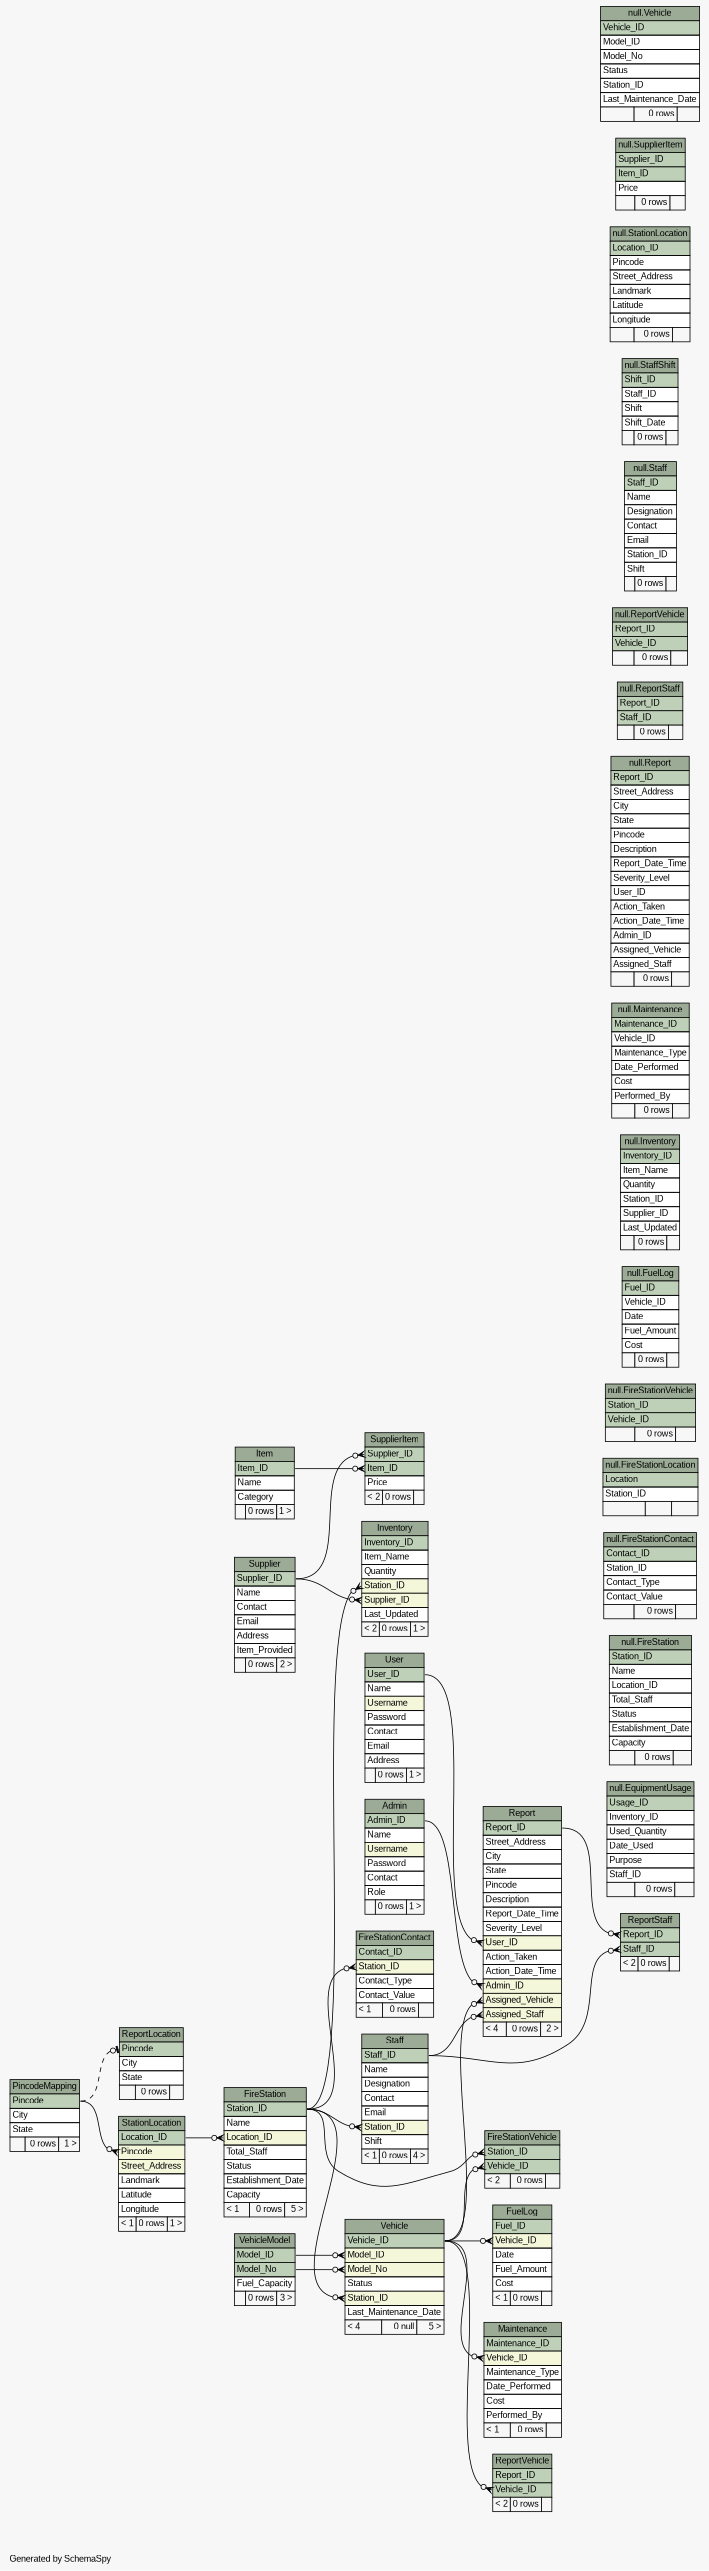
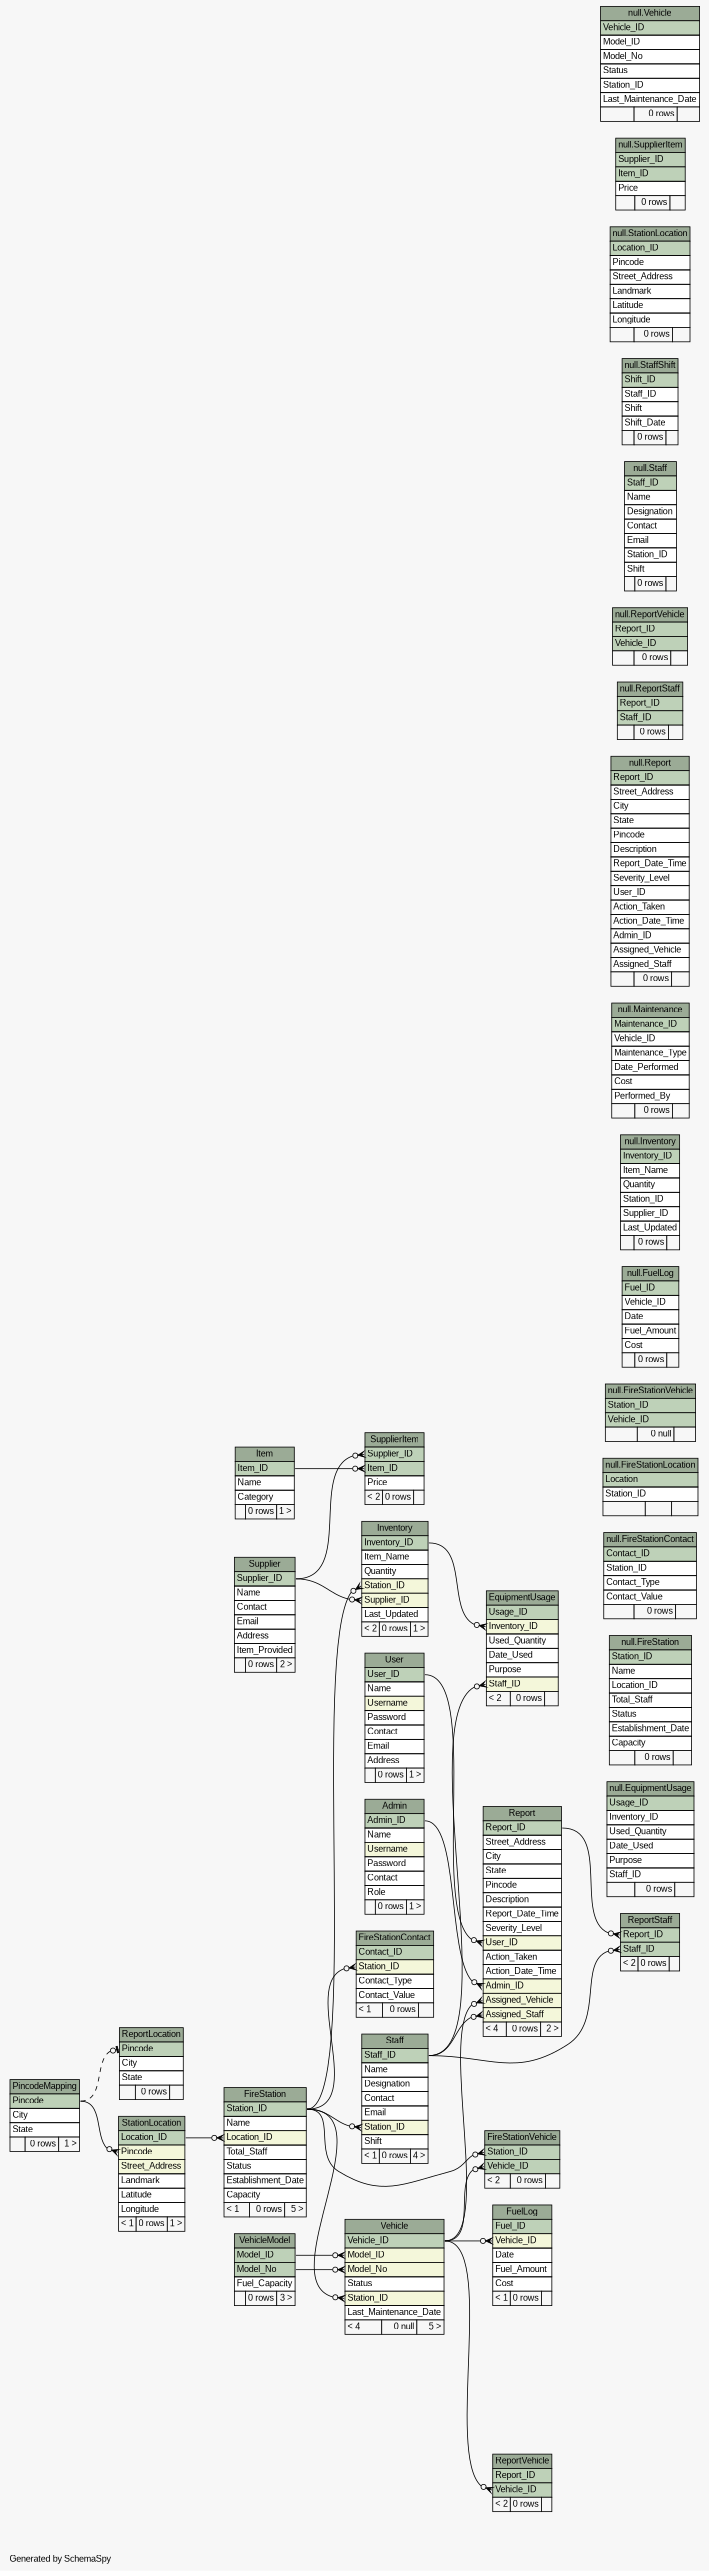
(660, 1434) -> (661, 1434)
none -> (522, 1648)
(522, 2380) -> none
